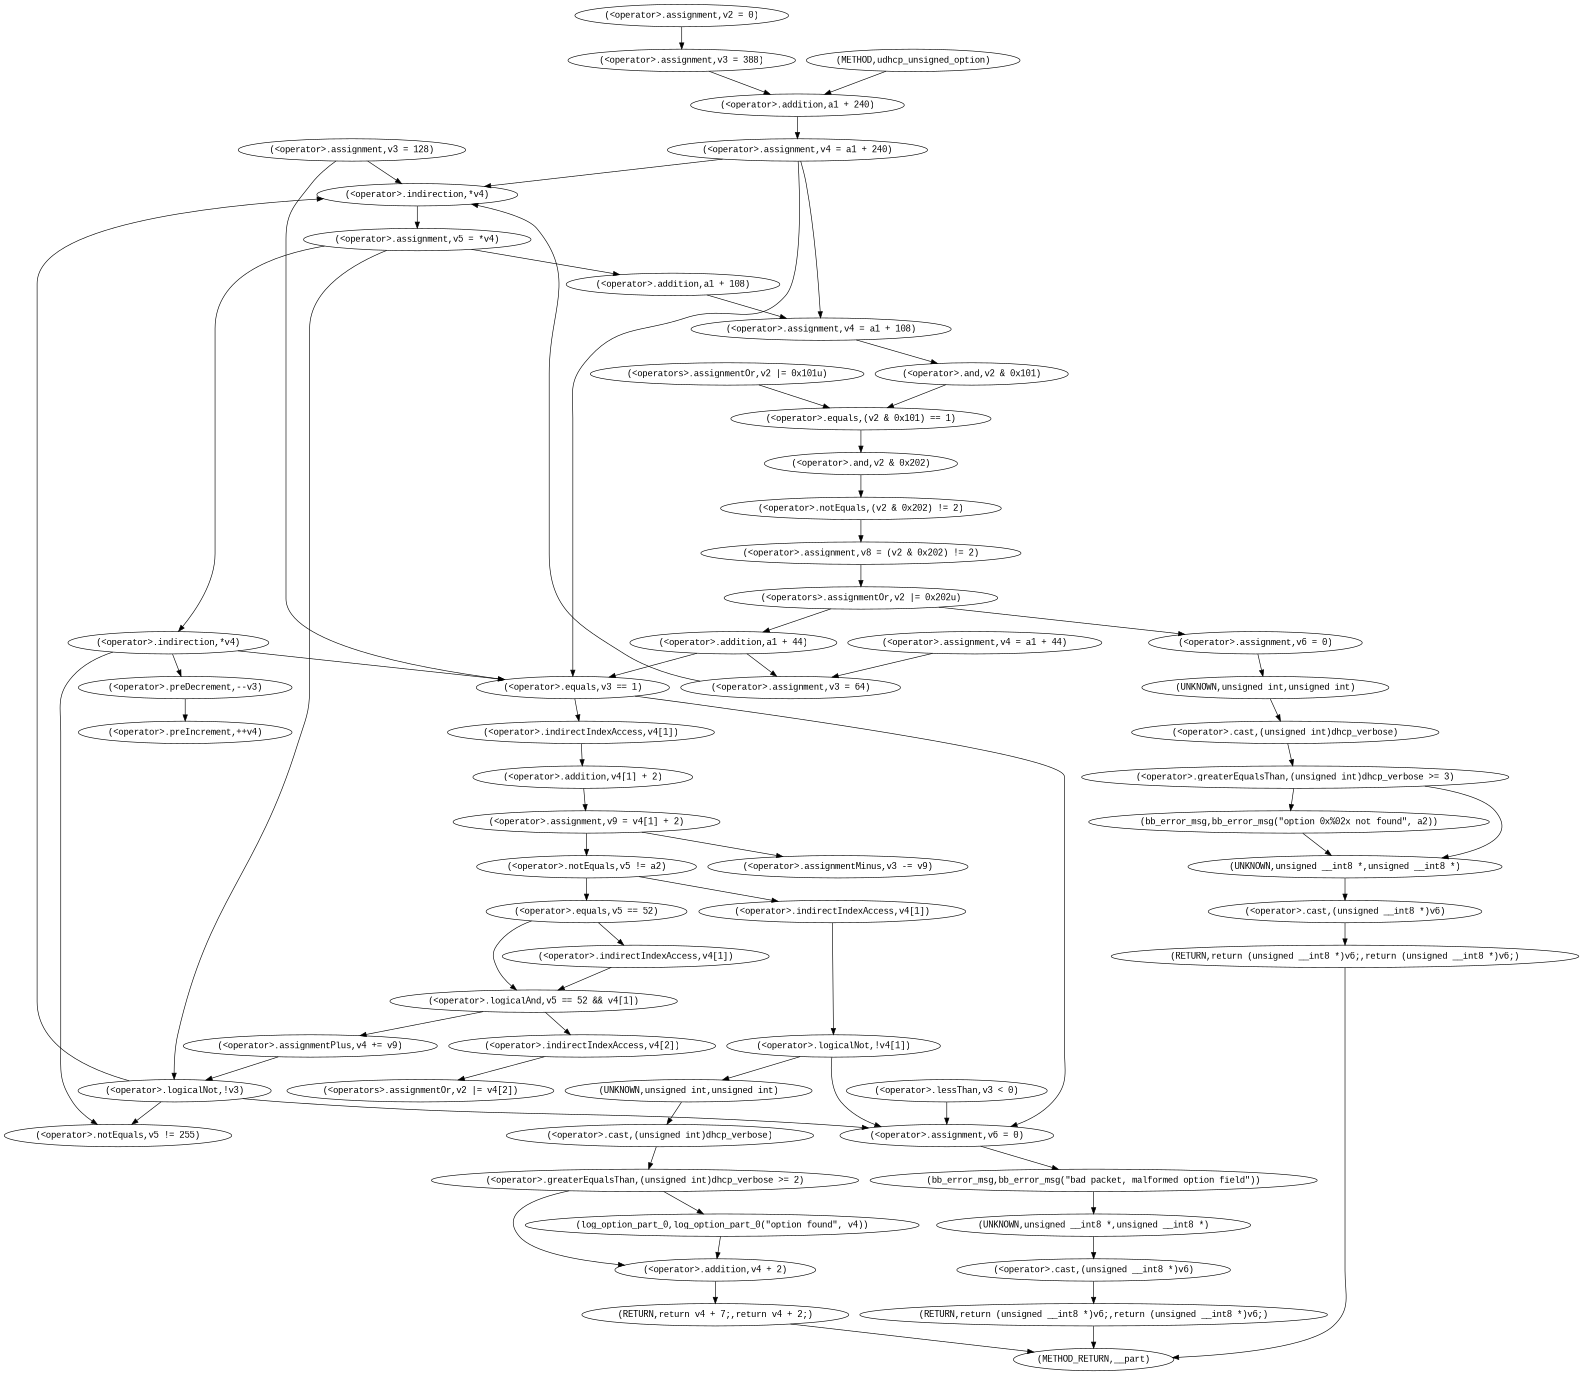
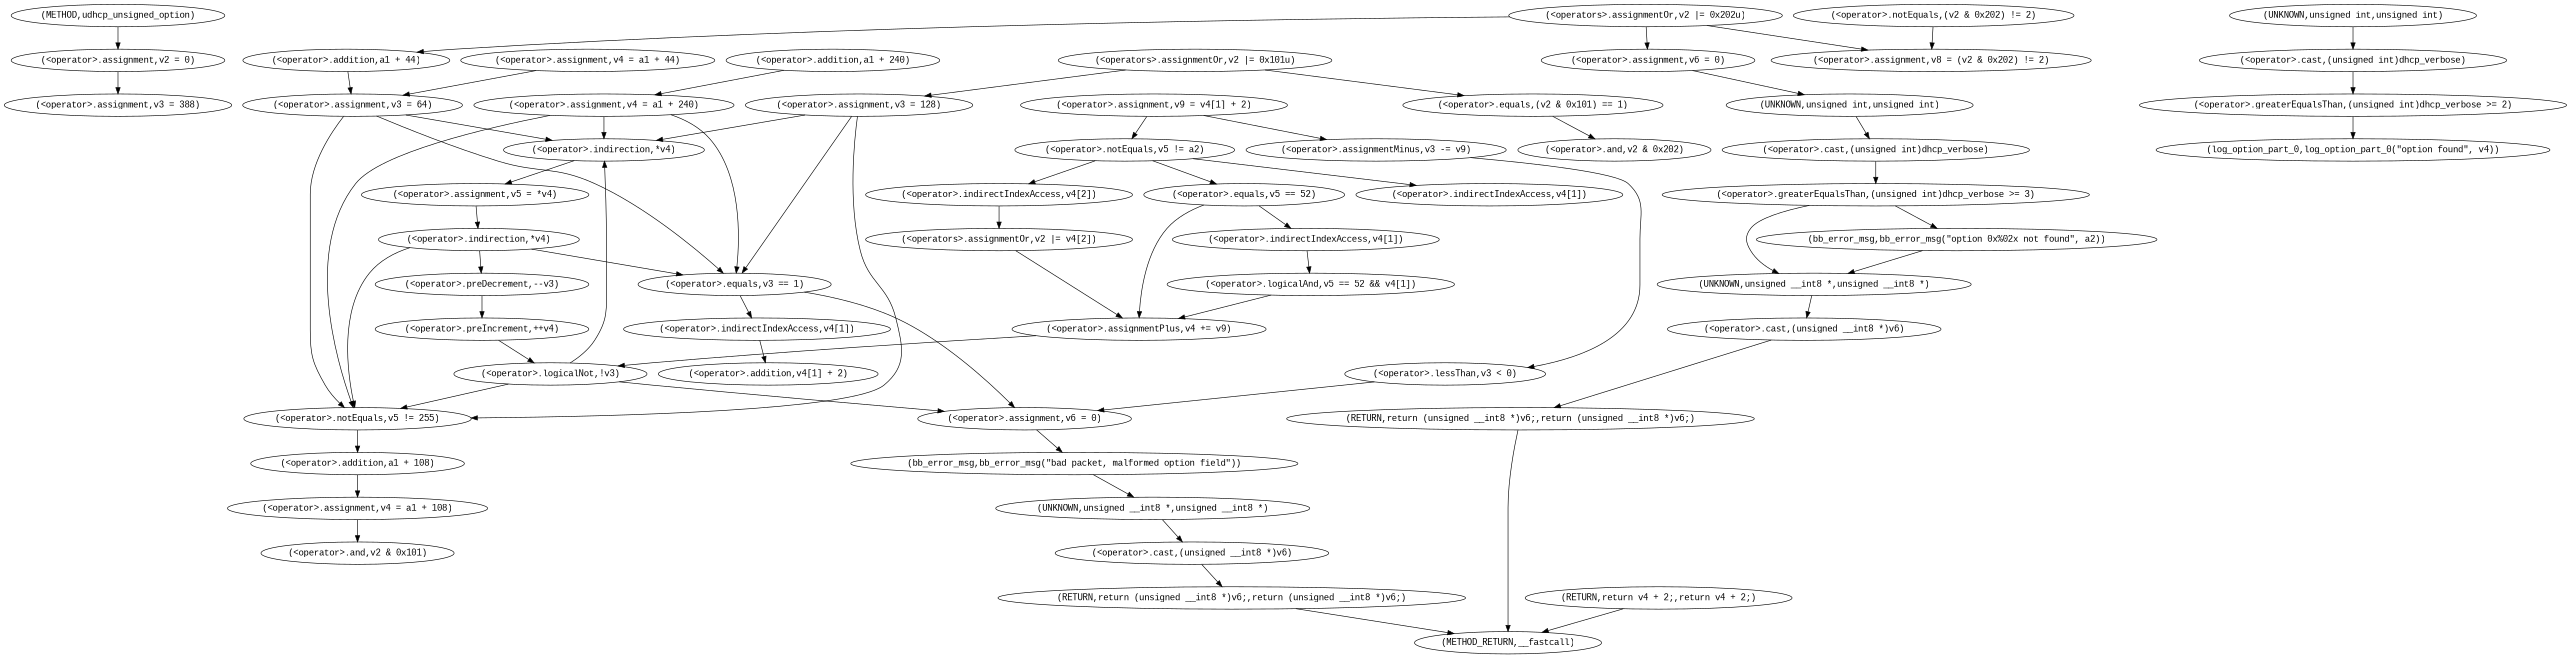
(737, 82) -> none
(858, 82) -> (118, 35)
none -> (1028, 83)
none -> (1641, 225)
(814, 236) -> (351, 192)
none -> (310, 260)
(542, 261) -> (358, 438)
none -> (1066, 283)
(919, 395) -> none
none -> (841, 398)
(861, 483) -> none
(861, 573) -> (1784, 37)
(310, 634) -> (514, 350)
(656, 664) -> (557, 172)
(584, 797) -> none
(496, 947) -> (1155, 247)
(556, 1021) -> (1065, 171)
(834, 1046) -> none
(715, 1270) -> none
(715, 1315) -> (1659, 598)
(1094, 1360) -> (1508, 643)
